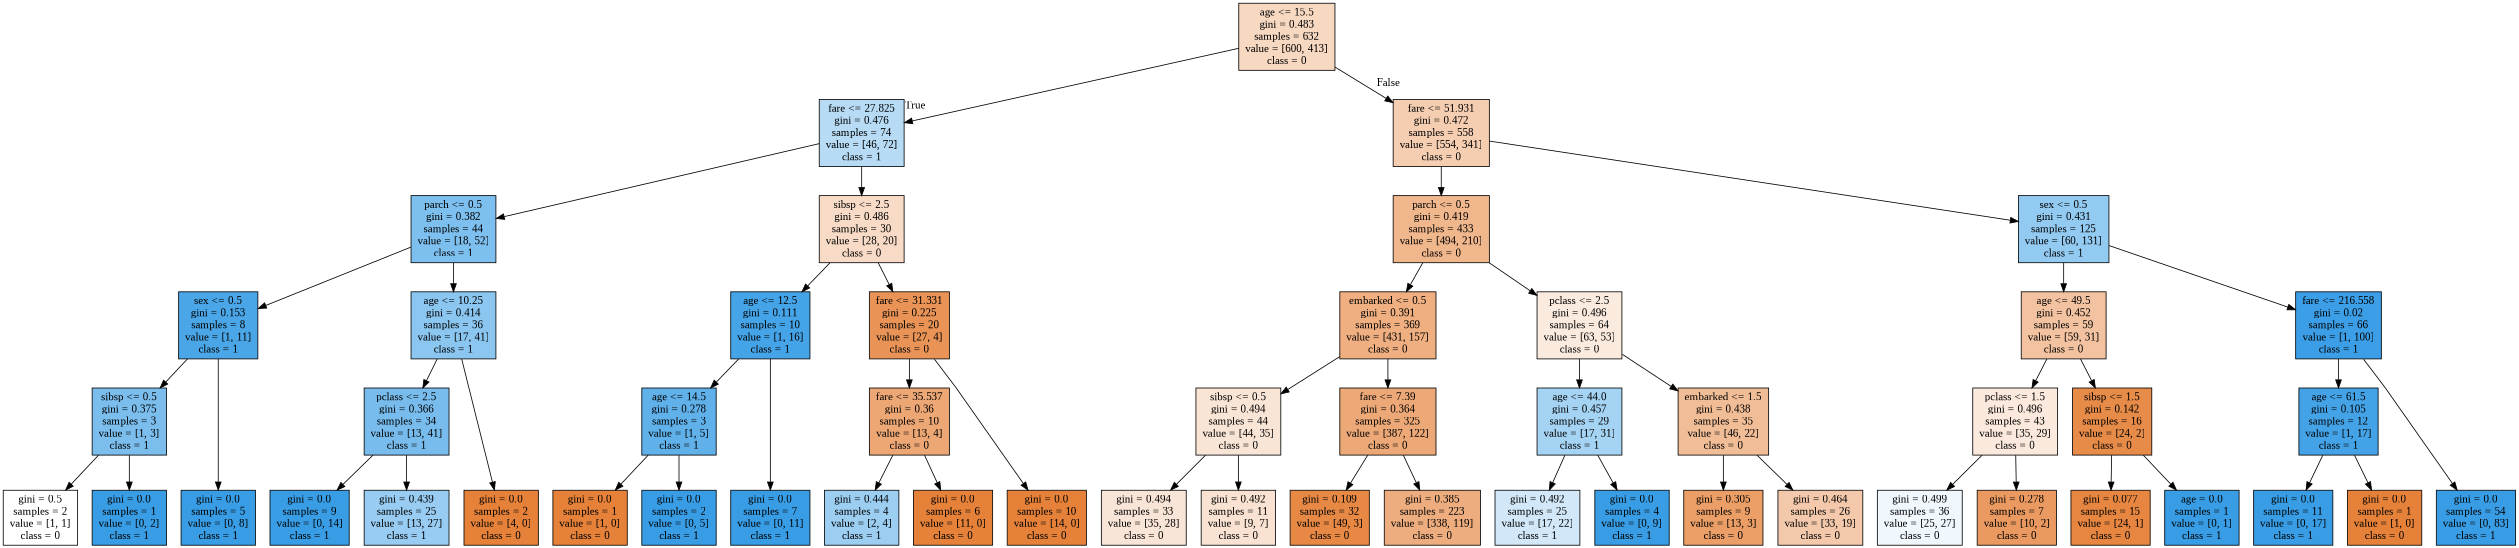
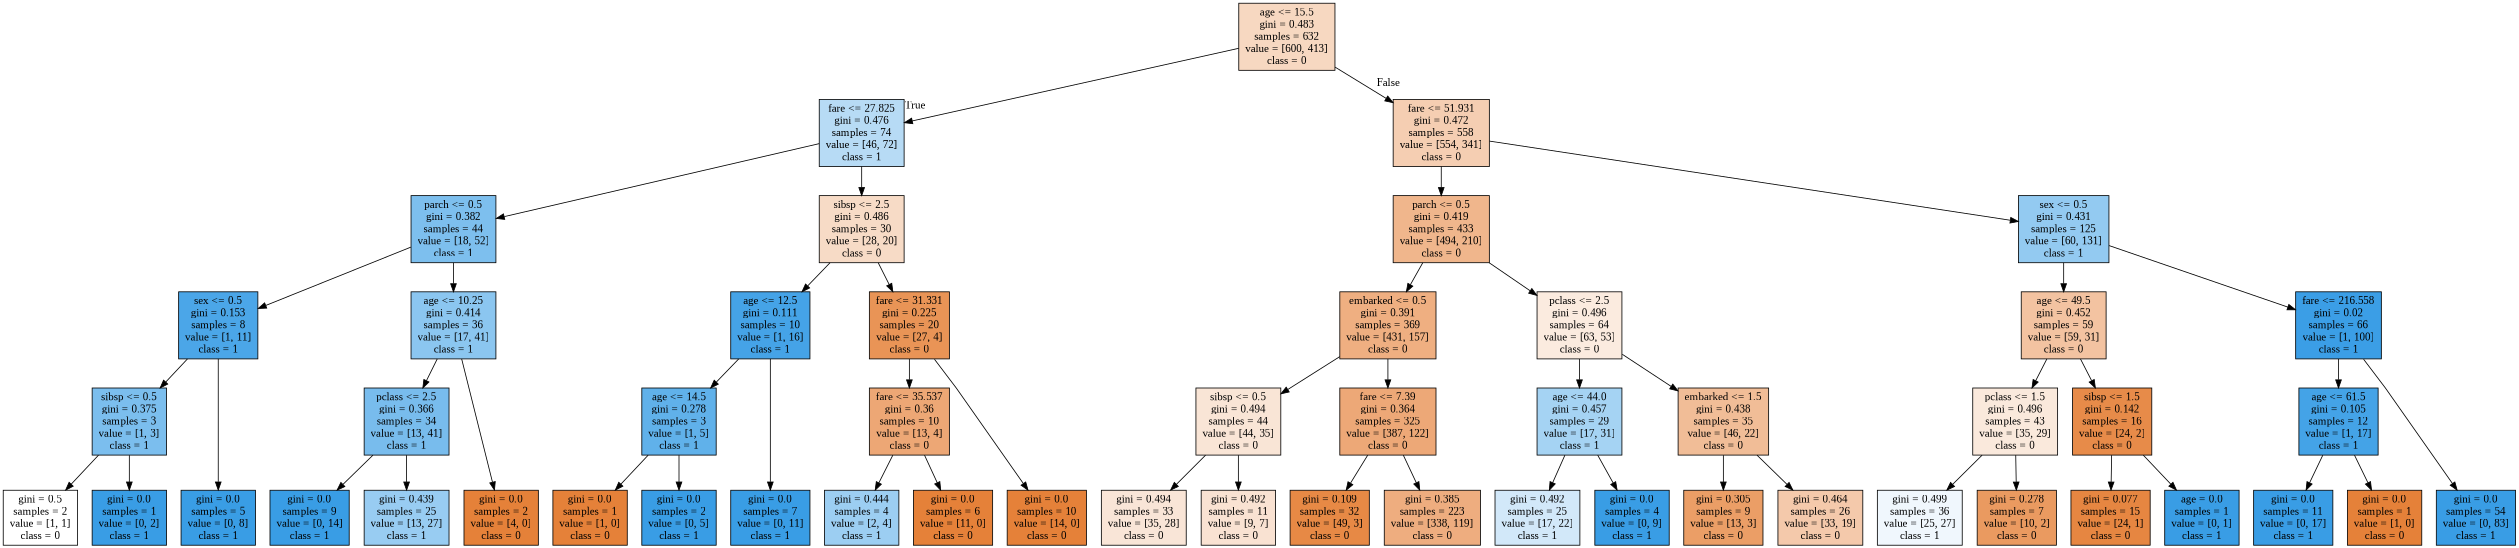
(1920, 518) -> (1920, 518)
